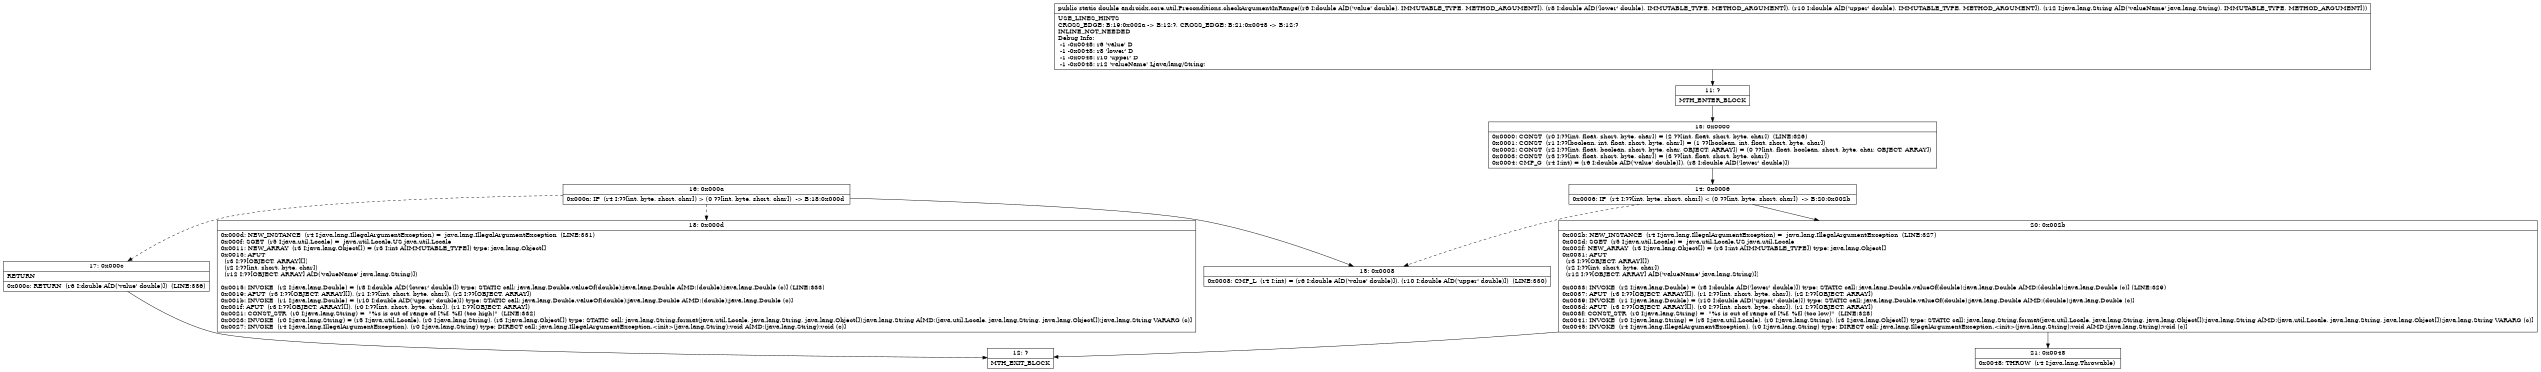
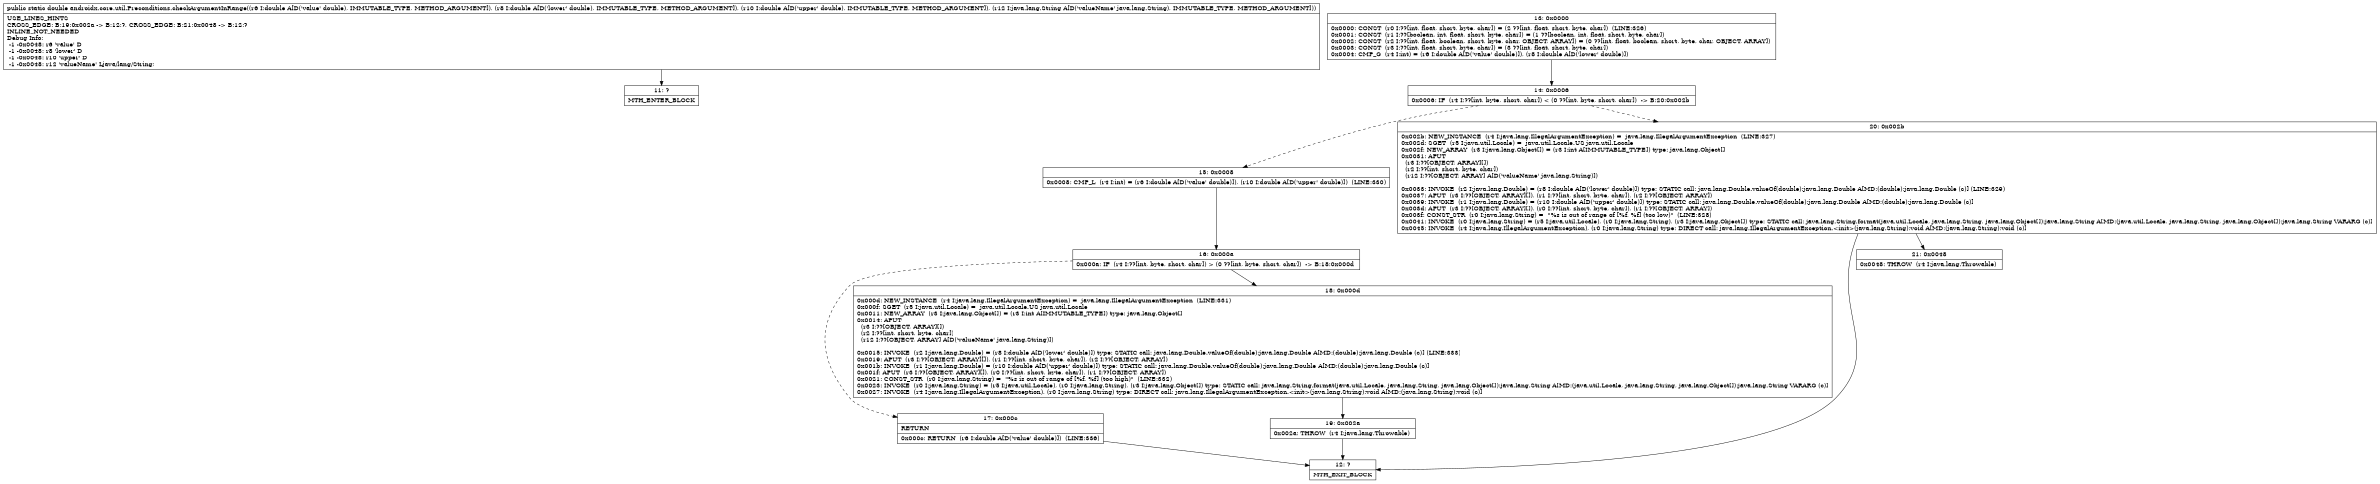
(1713, 112) -> none
(706, 210) -> (1242, 277)
(1103, 210) -> (1216, 216)
(1784, 212) -> (1623, 113)
(245, 255) -> (881, 320)
none -> (1343, 429)
